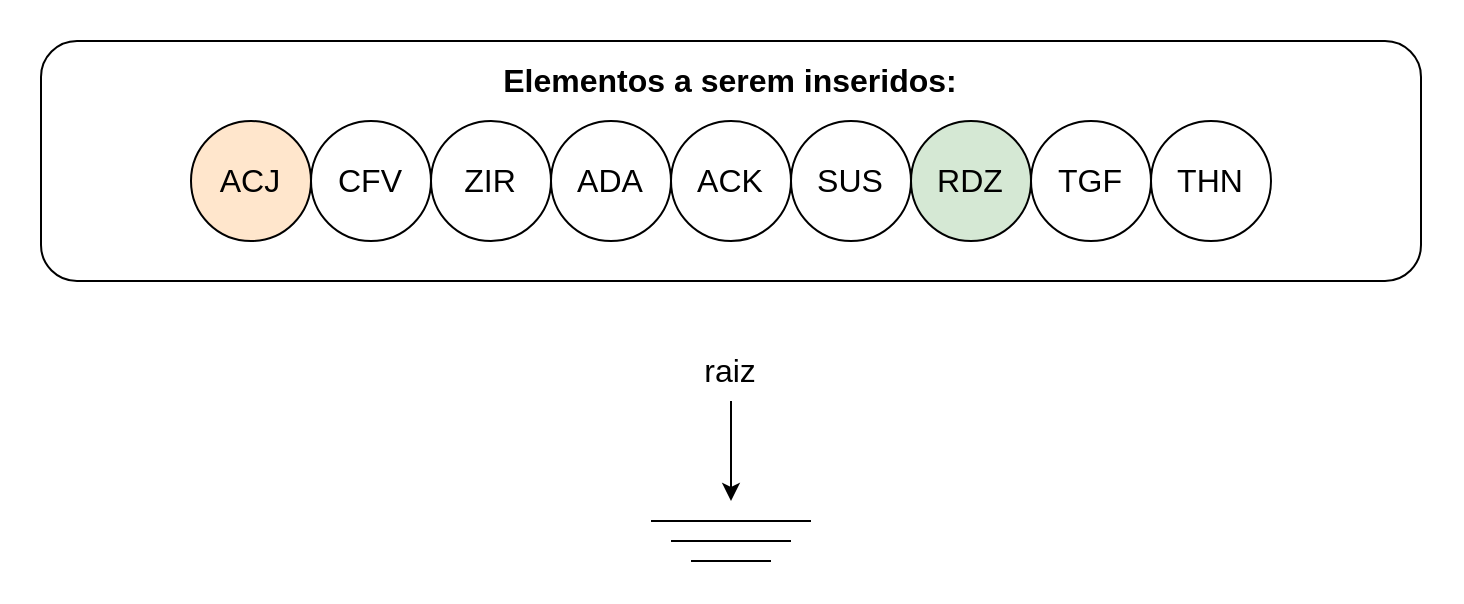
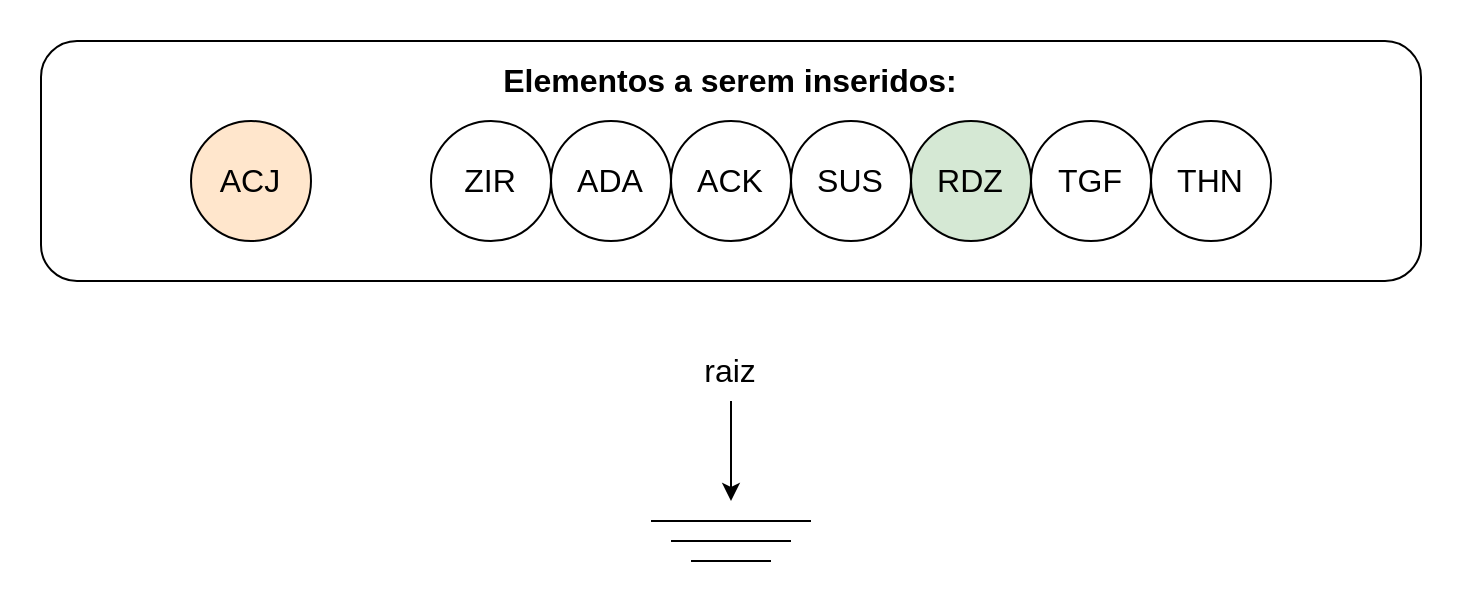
(371, 181) -> none
